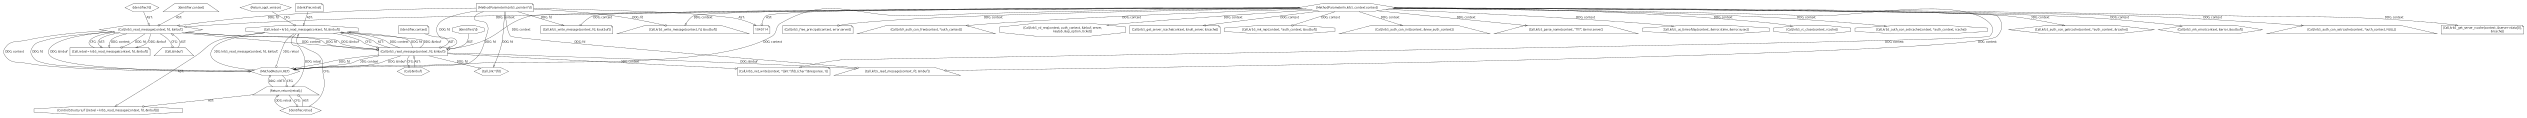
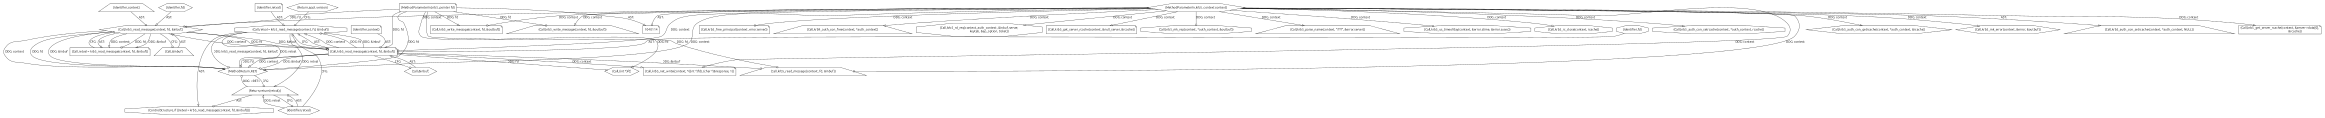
(2213, 17) -> (2004, 17)
(1415, 30) -> none
